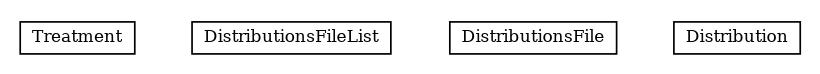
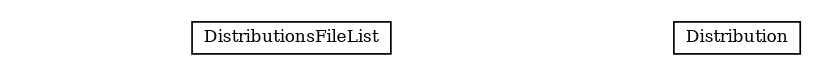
(77, 37) -> none
(532, 37) -> none
